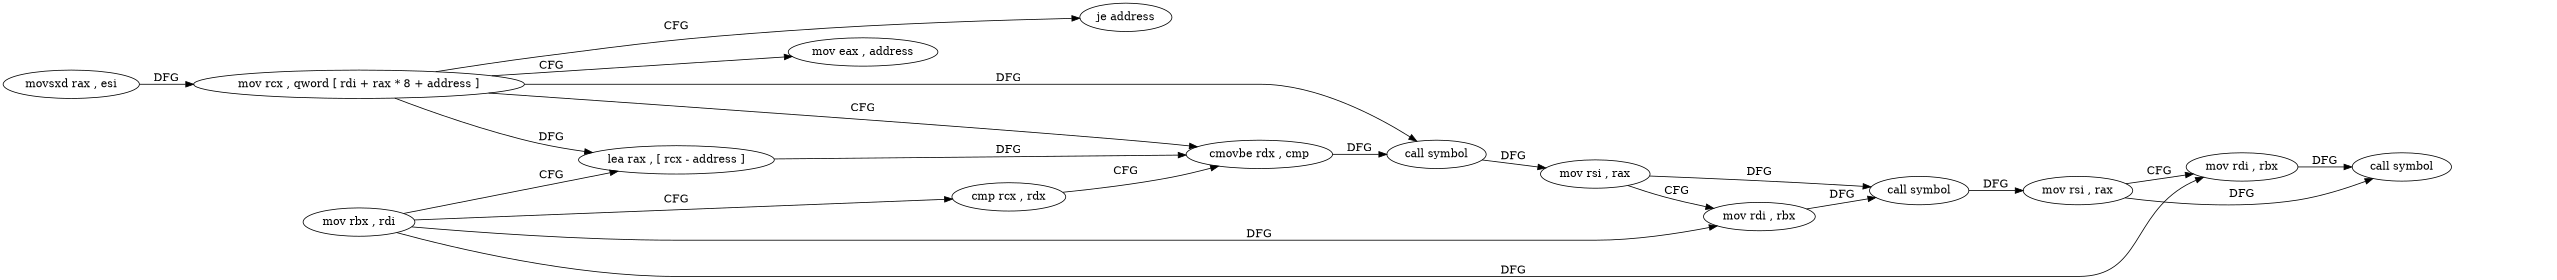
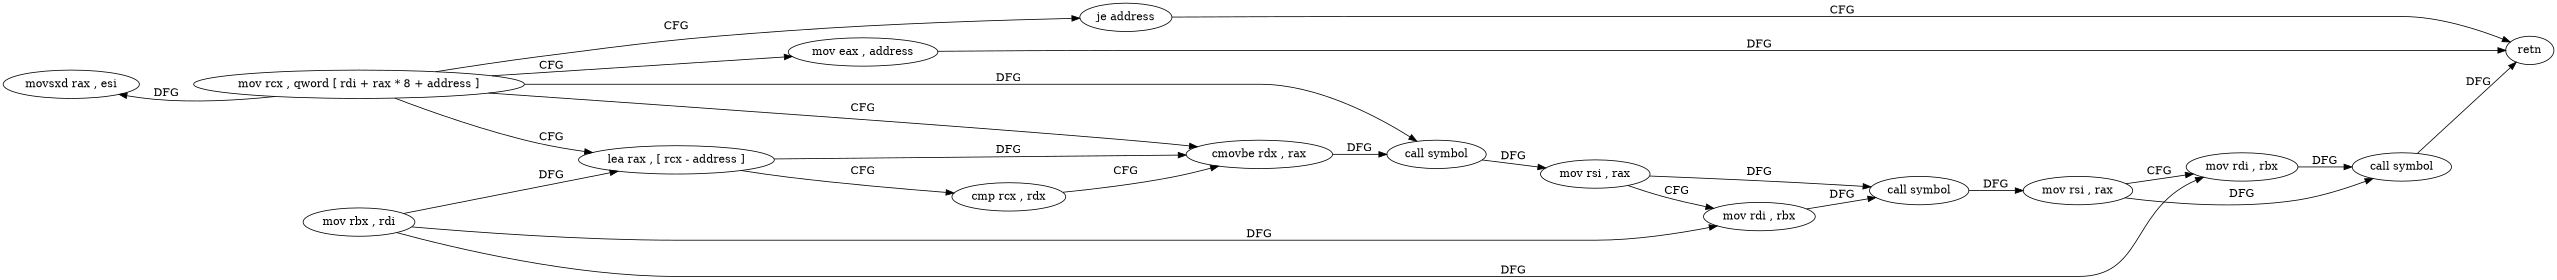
none -> (2530, 50)
(163, 84) -> (201, 101)
(551, 137) -> (551, 137)
(1259, 154) -> (1259, 154)
(551, 175) -> (551, 175)
(679, 210) -> (843, 183)
